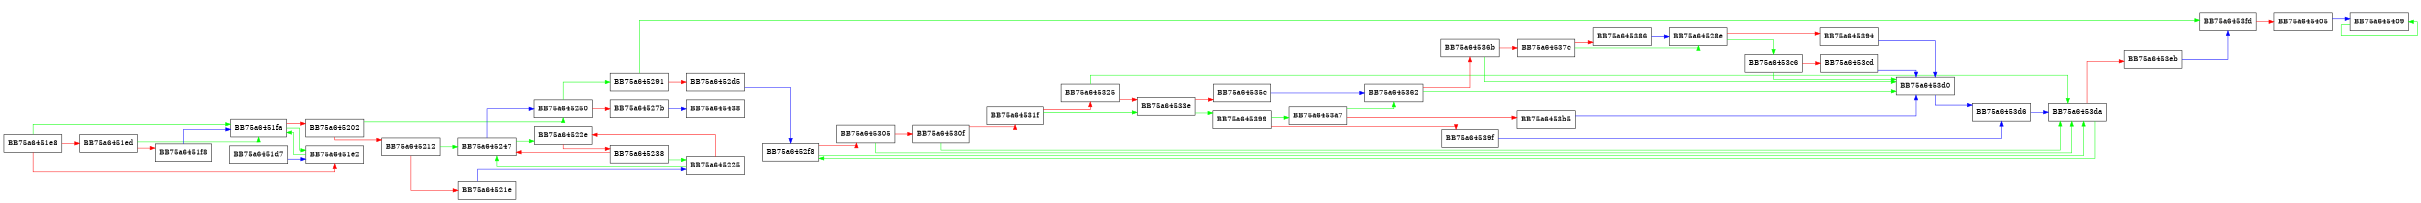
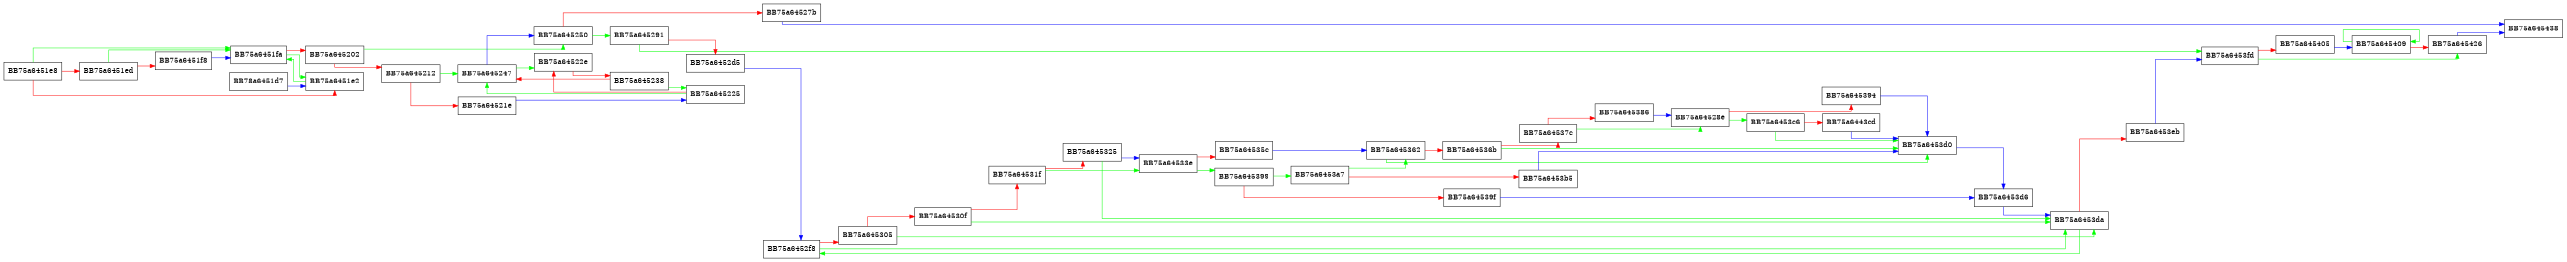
none -> (2457, 44)
(1849, 63) -> (1851, 123)
(1126, 100) -> (1128, 158)
(259, 155) -> (259, 82)
